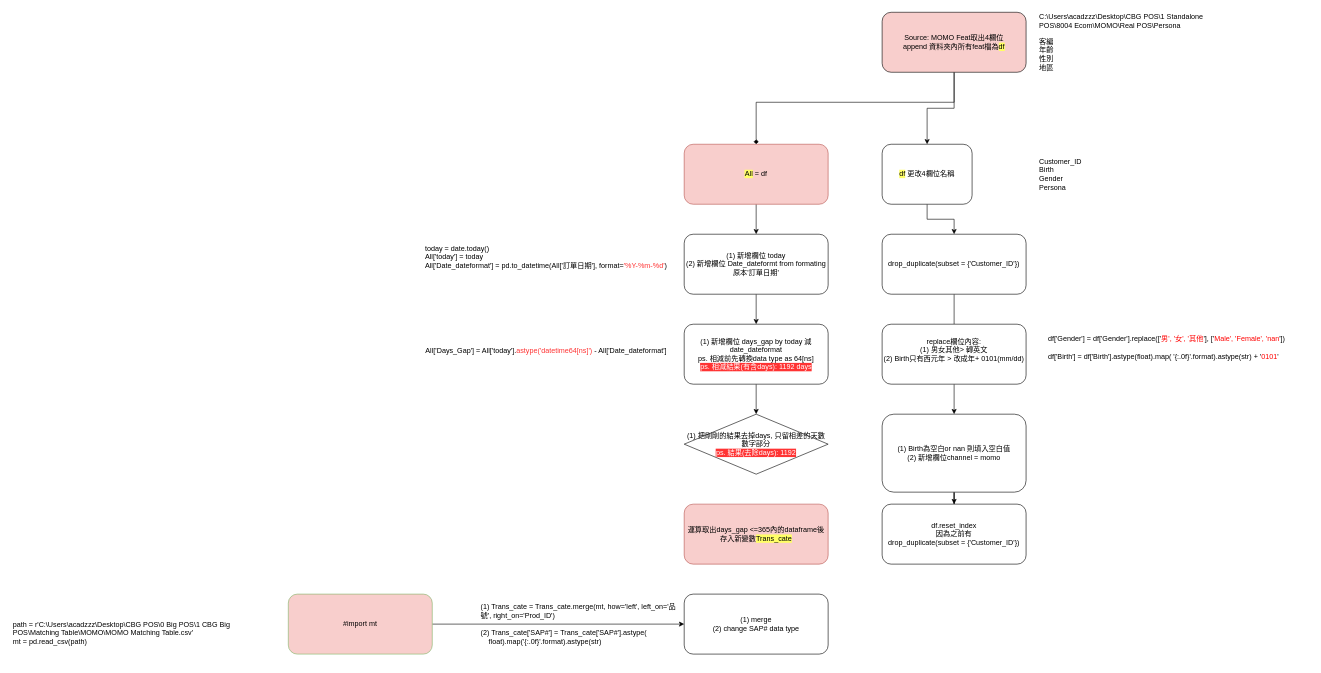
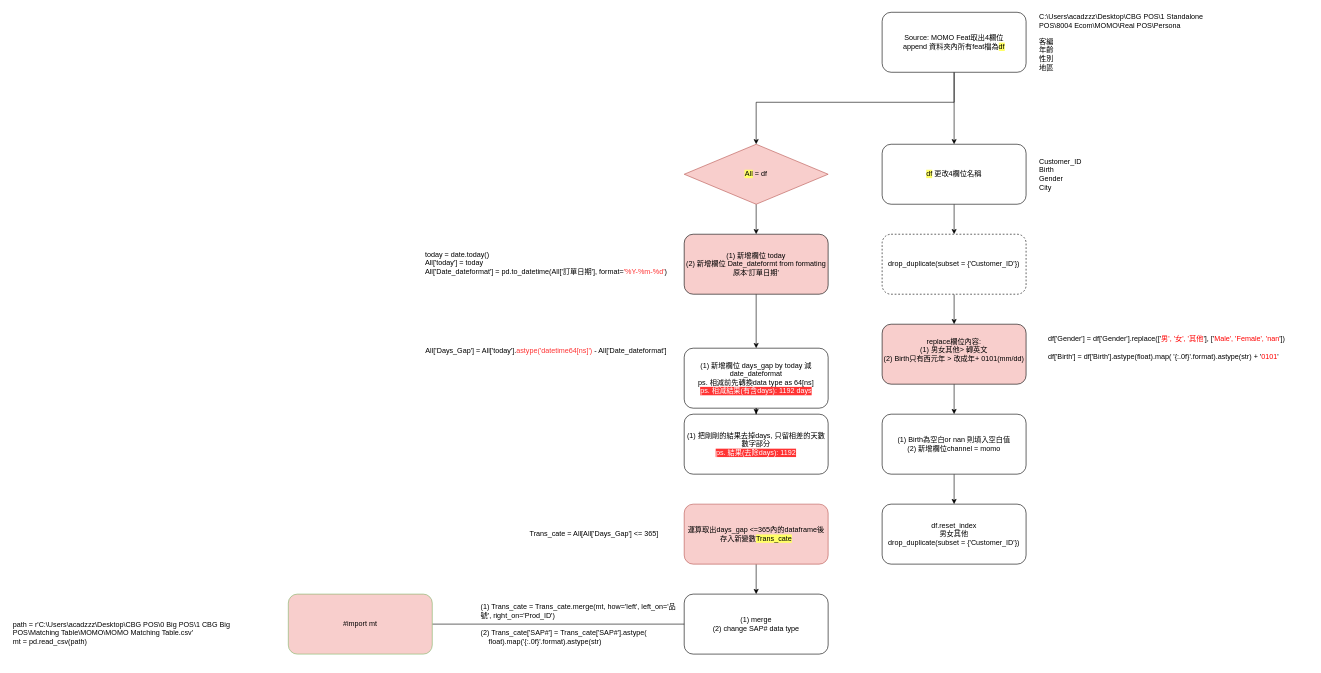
(954, 42) -> (954, 42)
(756, 138) -> (756, 138)
(756, 174) -> (756, 174)
(927, 174) -> (954, 174)
(1062, 174) -> (1062, 174)
(546, 261) -> (546, 267)
(756, 264) -> (756, 264)
(954, 264) -> (954, 264)
(954, 320) -> (954, 318)
(756, 354) -> (756, 378)
(954, 354) -> (954, 354)
(756, 444) -> (756, 444)
(954, 453) -> (954, 444)
none -> (594, 534)
(954, 534) -> (954, 534)
none -> (756, 588)
(678, 624) -> (680, 624)
